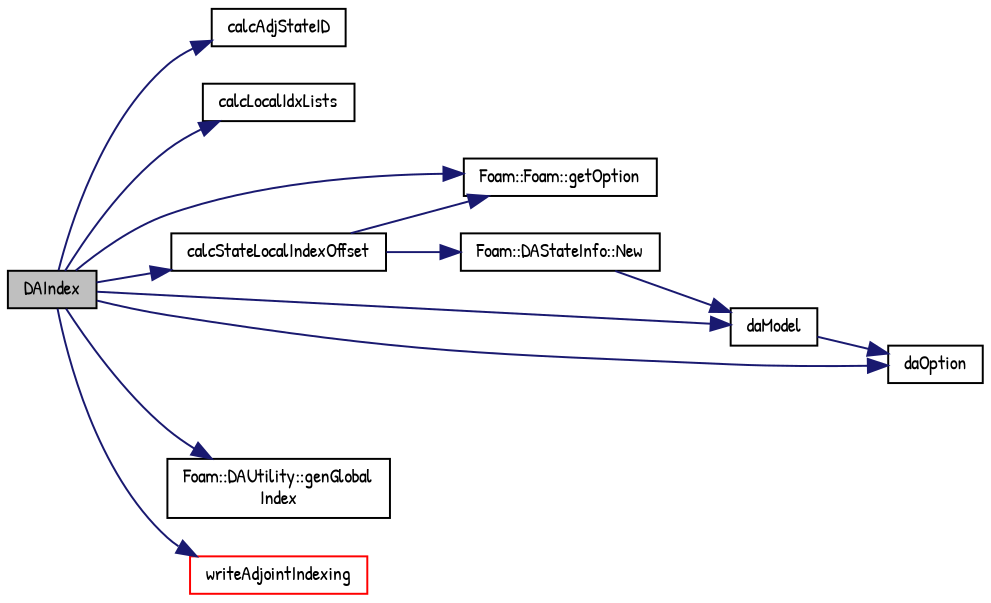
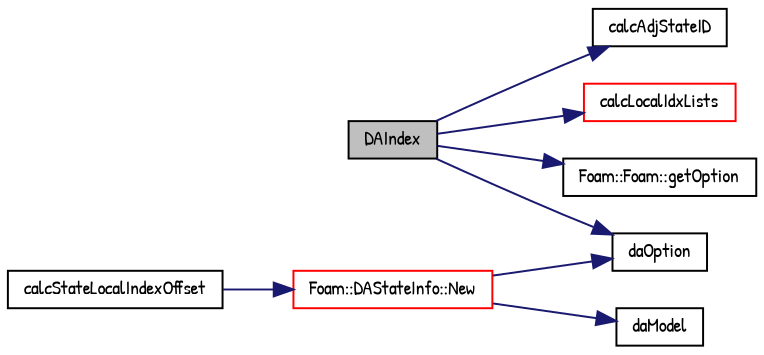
(279, 102) -> (660, 102)
(410, 217) -> none
(560, 252) -> (393, 290)
(124, 278) -> none
(404, 308) -> none
(843, 343) -> (543, 268)
(279, 488) -> none
(279, 575) -> none
